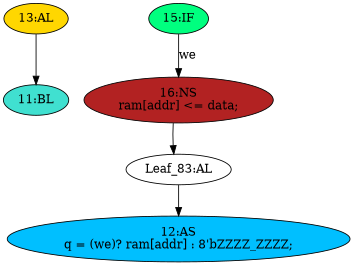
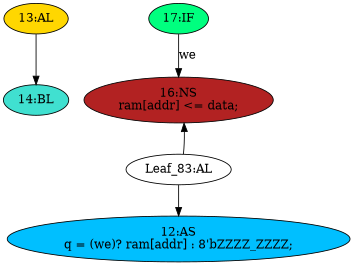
(179, 19) -> (179, 19)
(36, 100) -> (36, 100)
(173, 134) -> (184, 143)
